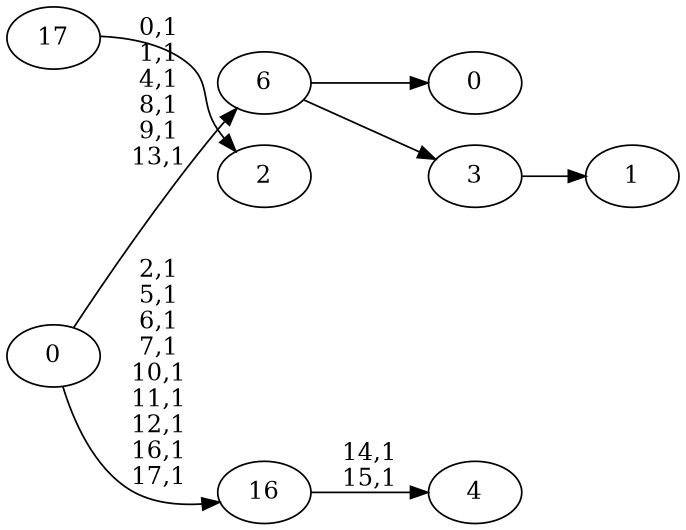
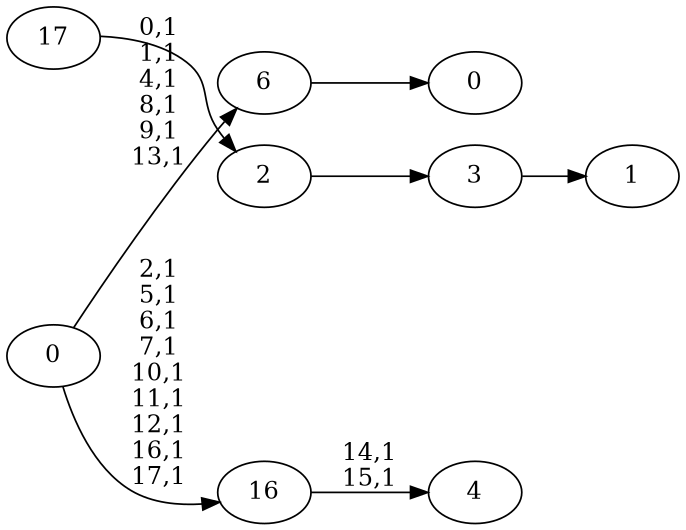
(362, 126) -> (361, 176)
